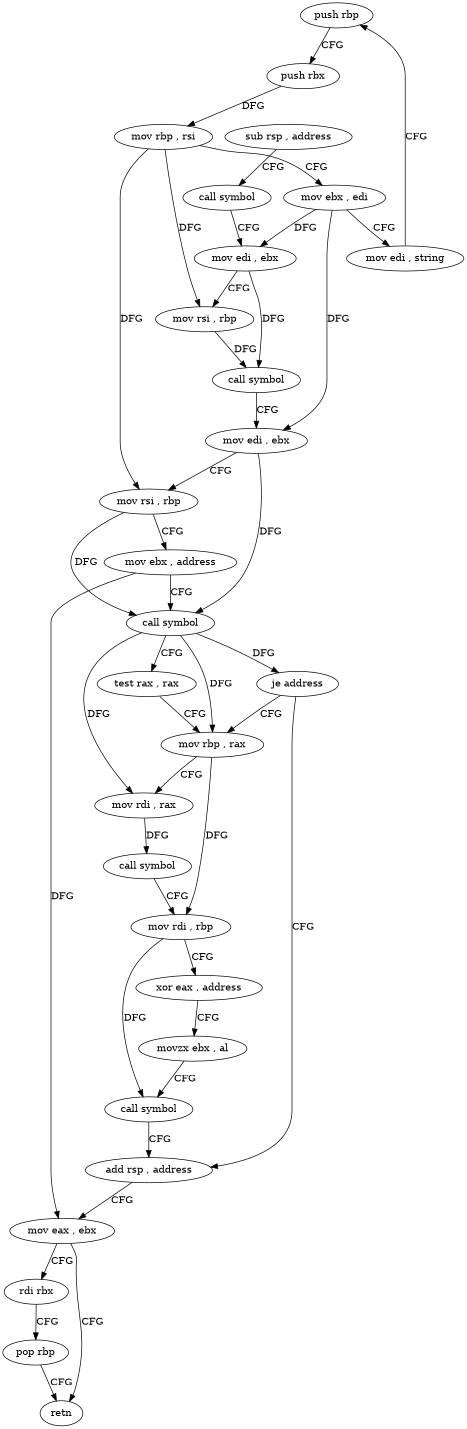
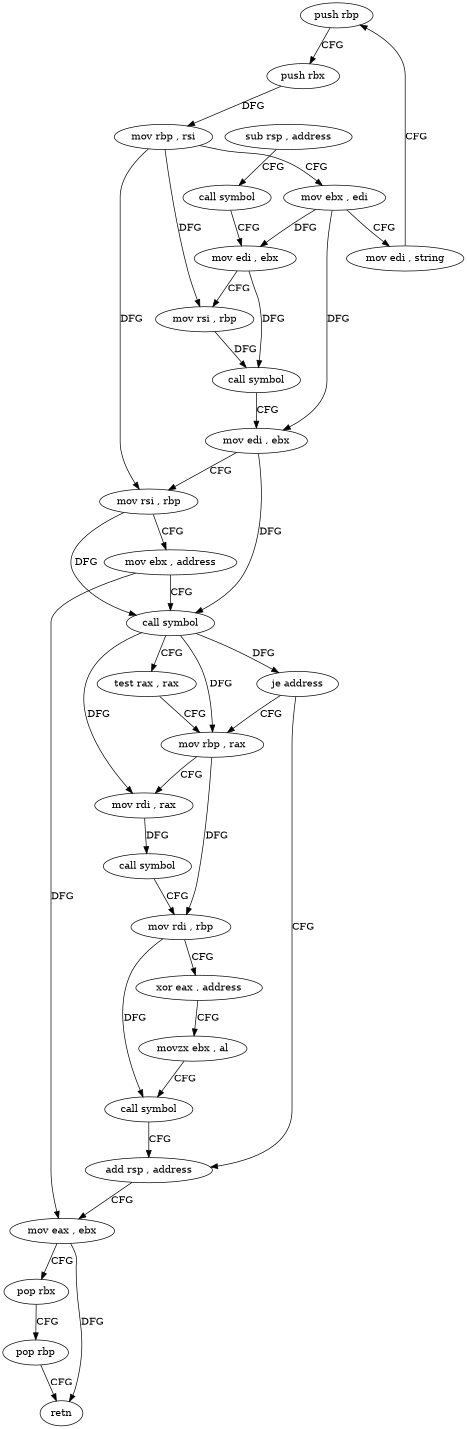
(36, 1292) -> (36, 1292)
(93, 1322) -> (93, 1322)
